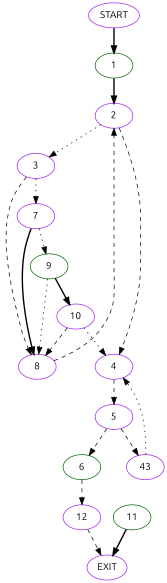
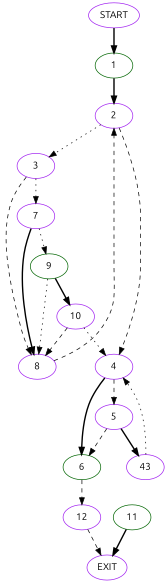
none -> (87, 410)
(128, 439) -> (128, 439)
